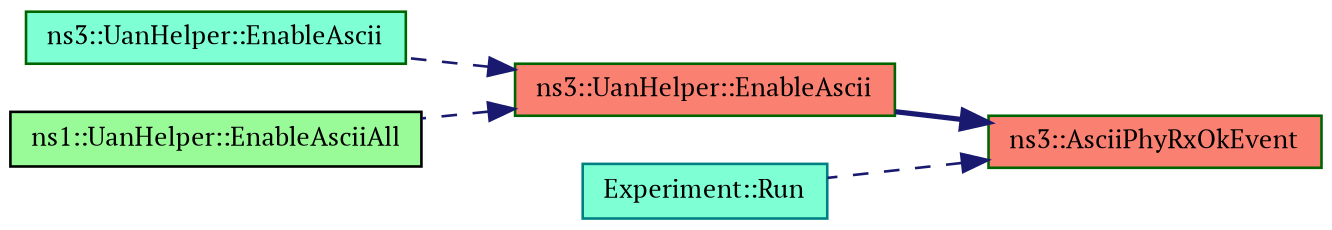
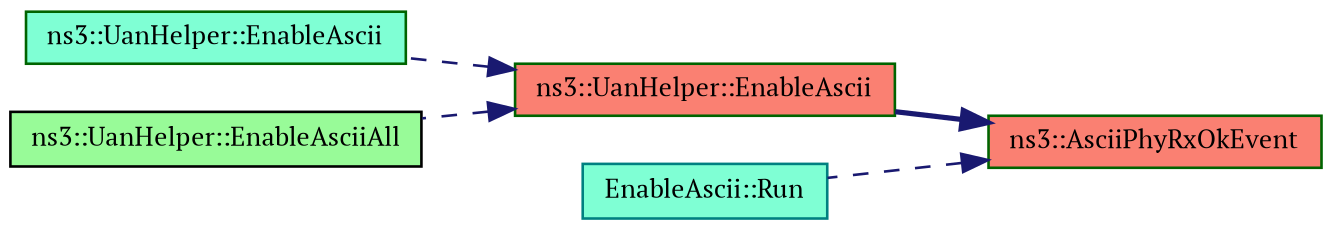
(216, 139) -> (216, 139)
(705, 191) -> (705, 191)
